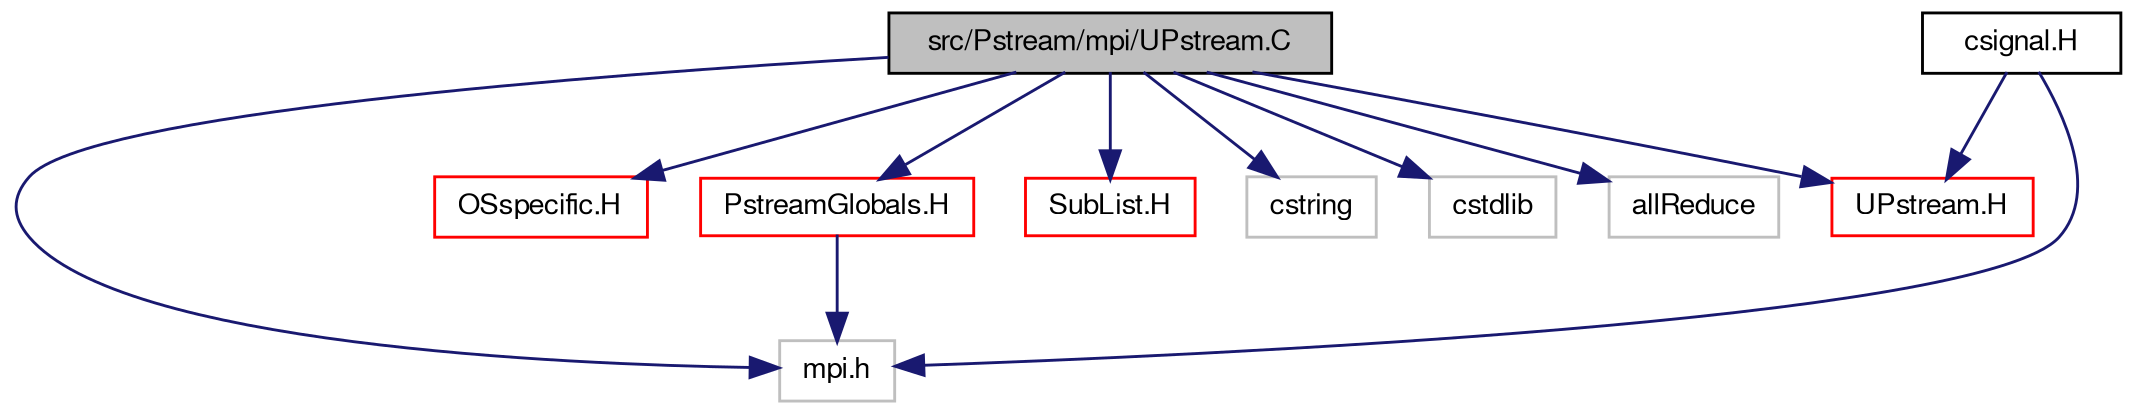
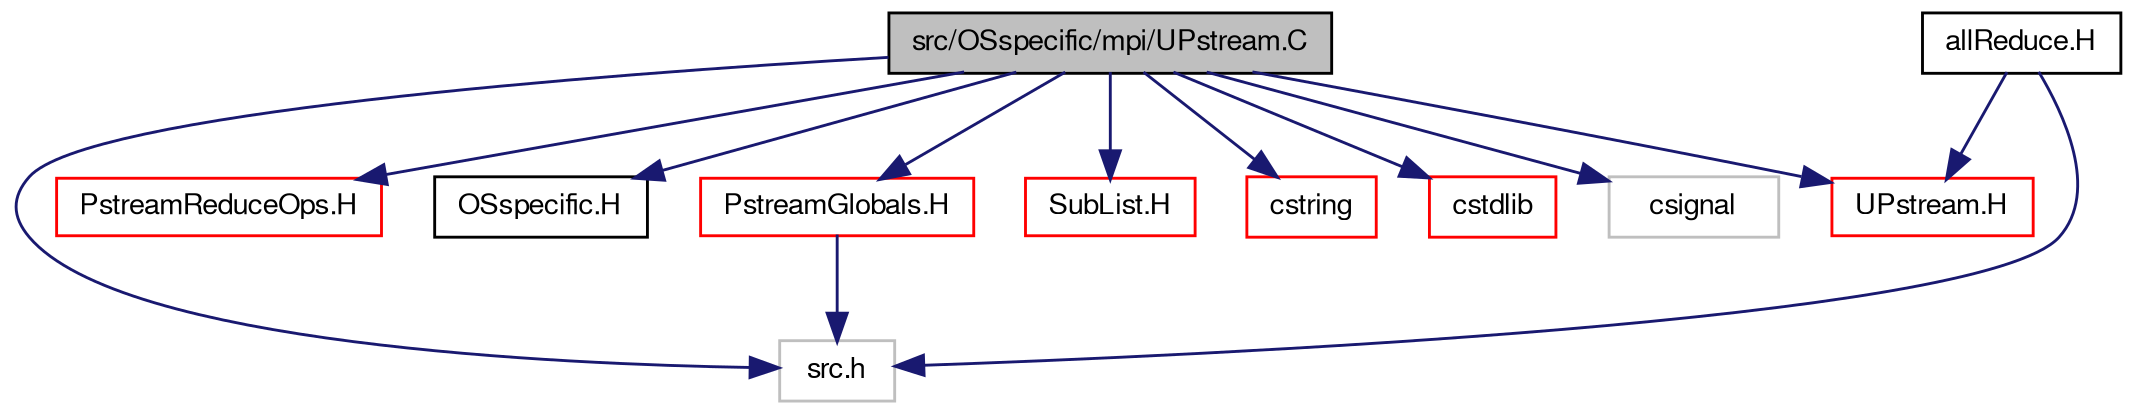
(1110, 43) -> (1110, 43)
(2022, 43) -> (2022, 43)
none -> (219, 207)
(541, 207) -> (541, 207)
(1312, 207) -> (1312, 207)
(1493, 207) -> (1493, 207)
(1694, 207) -> (1694, 207)
(837, 371) -> (837, 371)
